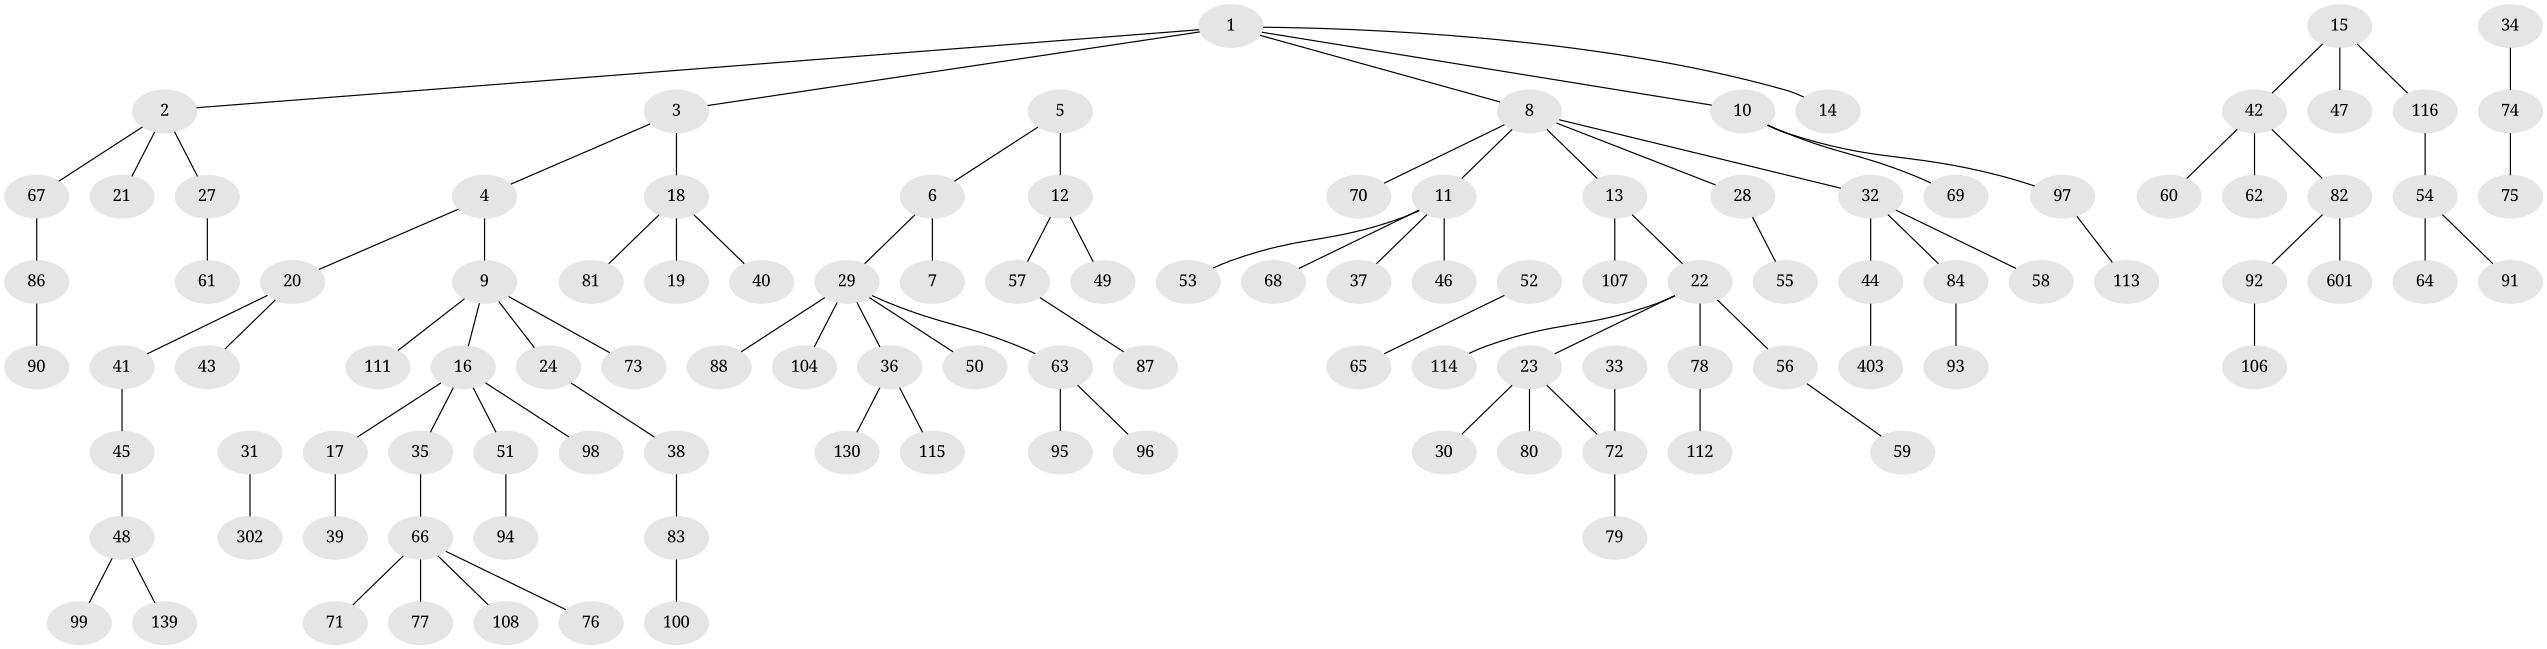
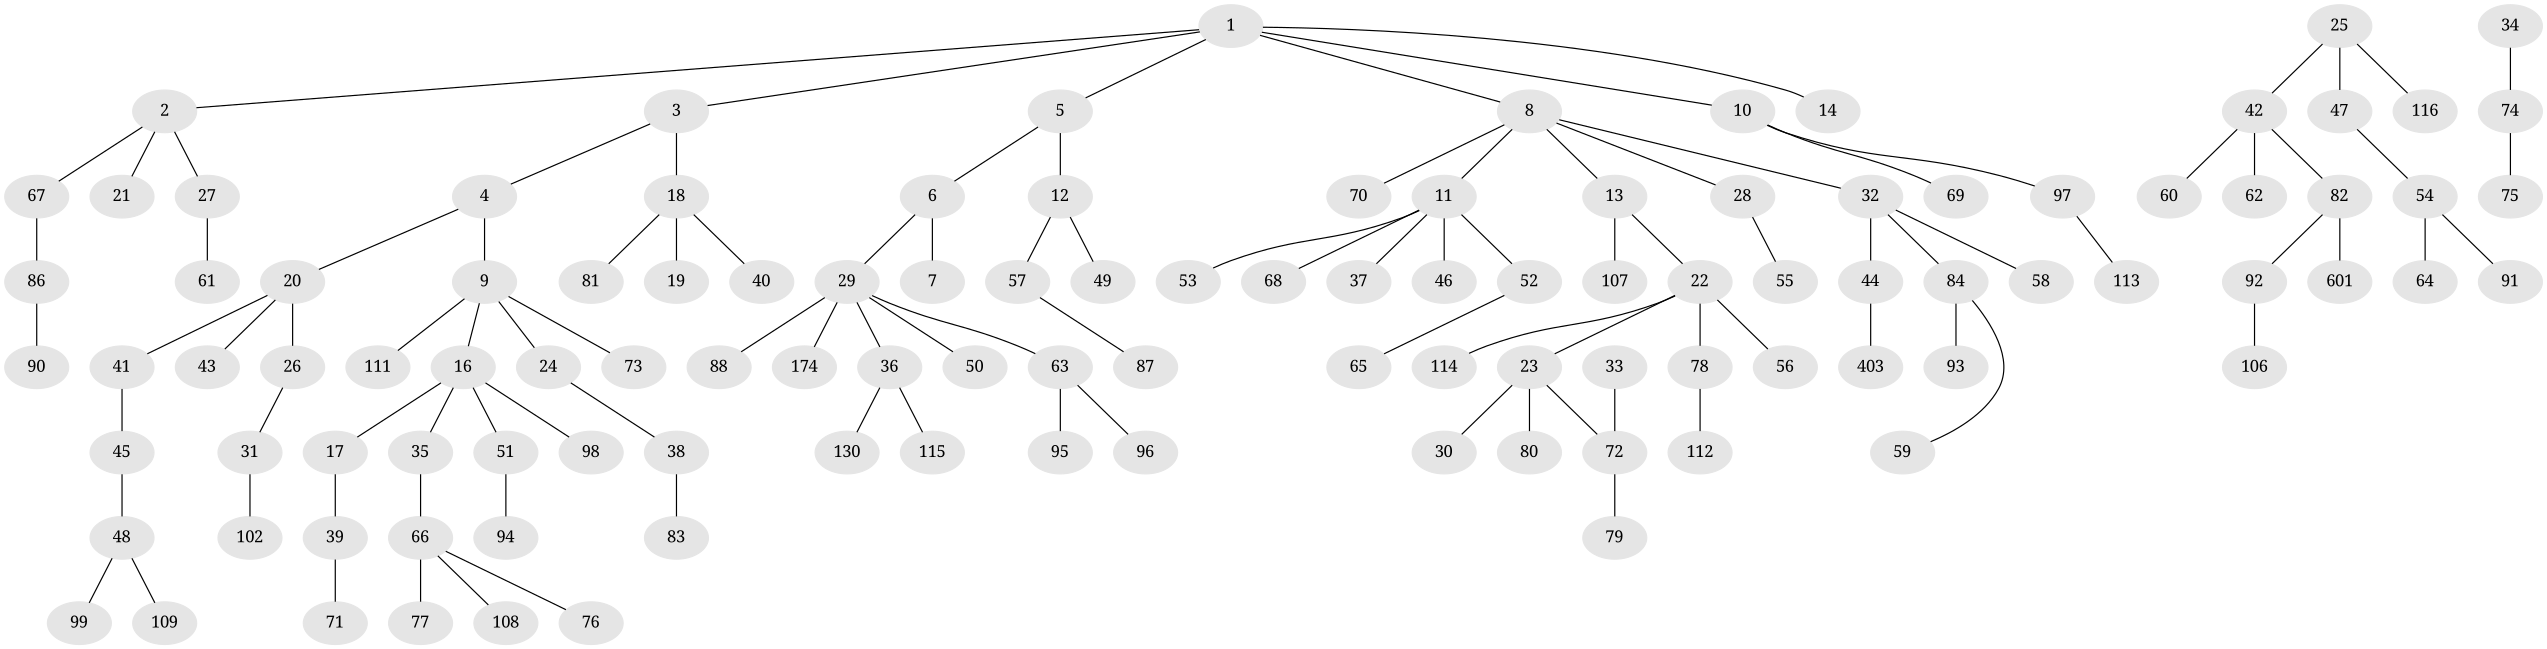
(2340, 26) -> (2340, 26)
none -> (1146, 69)
(2425, 154) -> (2382, 154)
none -> (1487, 239)
none -> (293, 367)
(804, 367) -> (804, 367)
(1844, 410) -> (2000, 384)
(250, 538) -> (250, 538)
(378, 580) -> (335, 581)
(165, 623) -> (165, 623)
(676, 623) -> none
